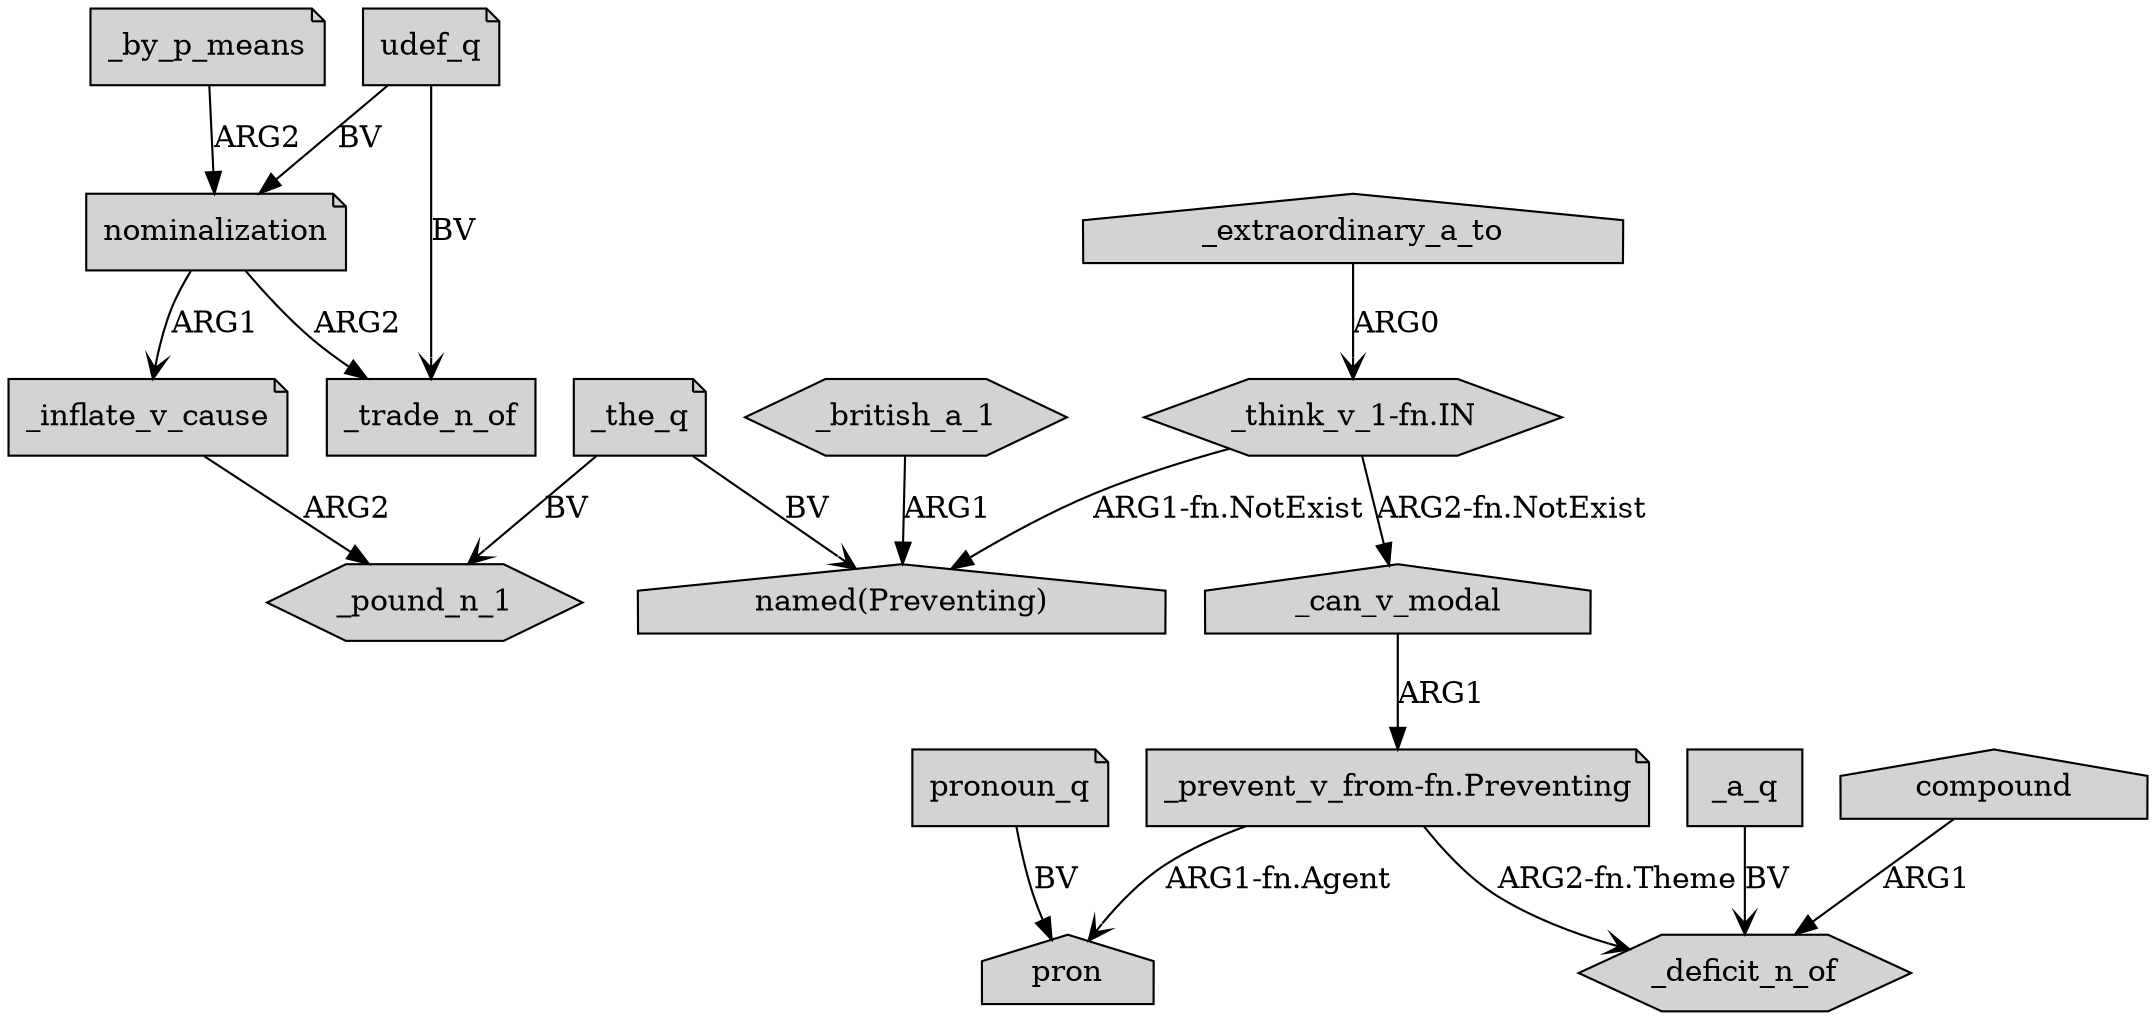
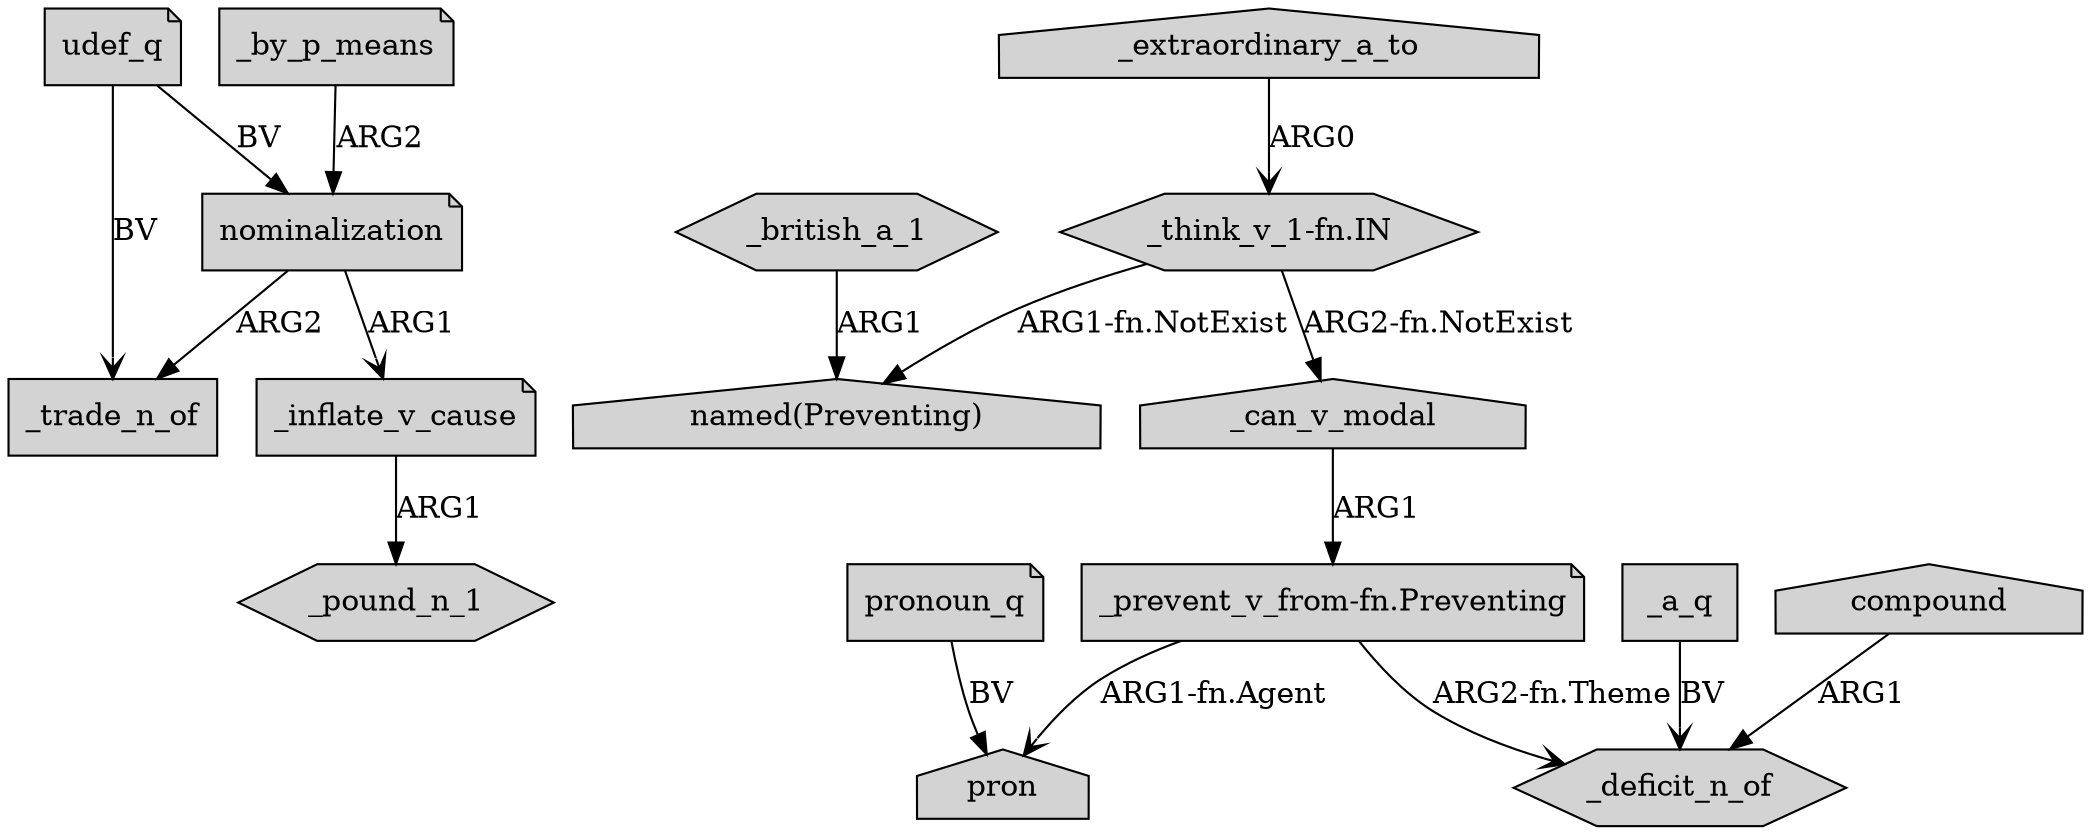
(640, 417) -> none
(347, 510) -> (440, 510)
